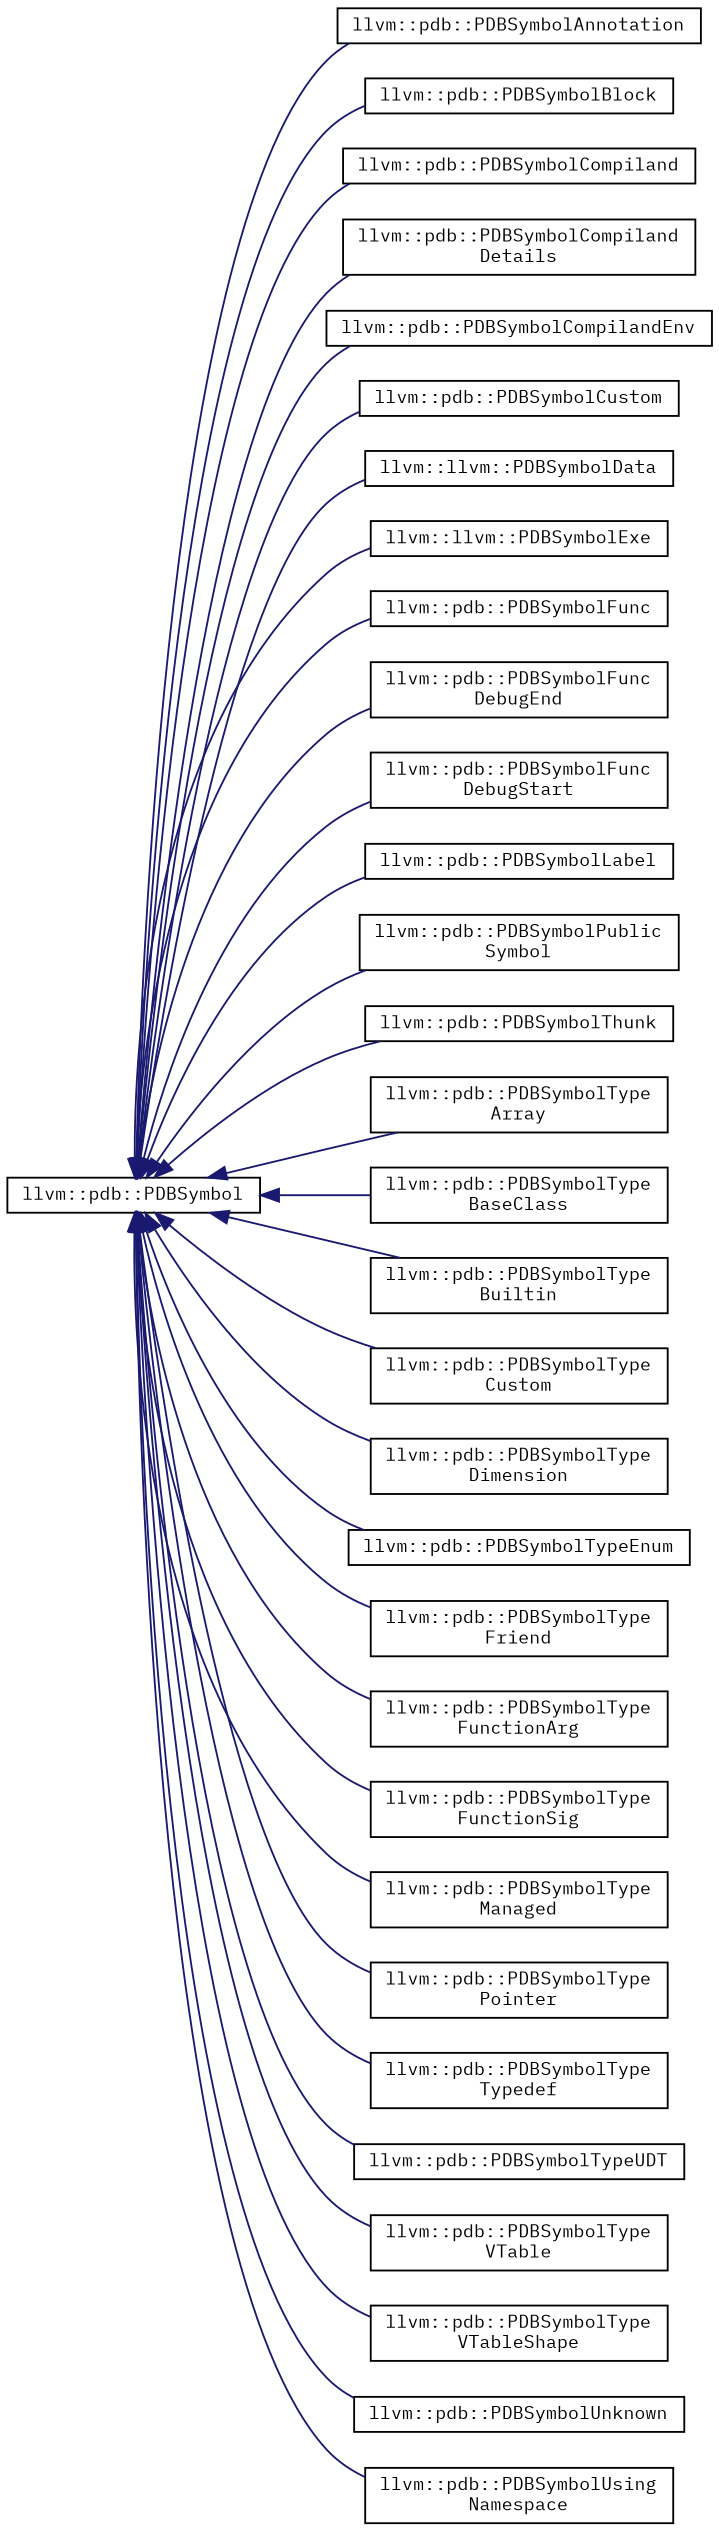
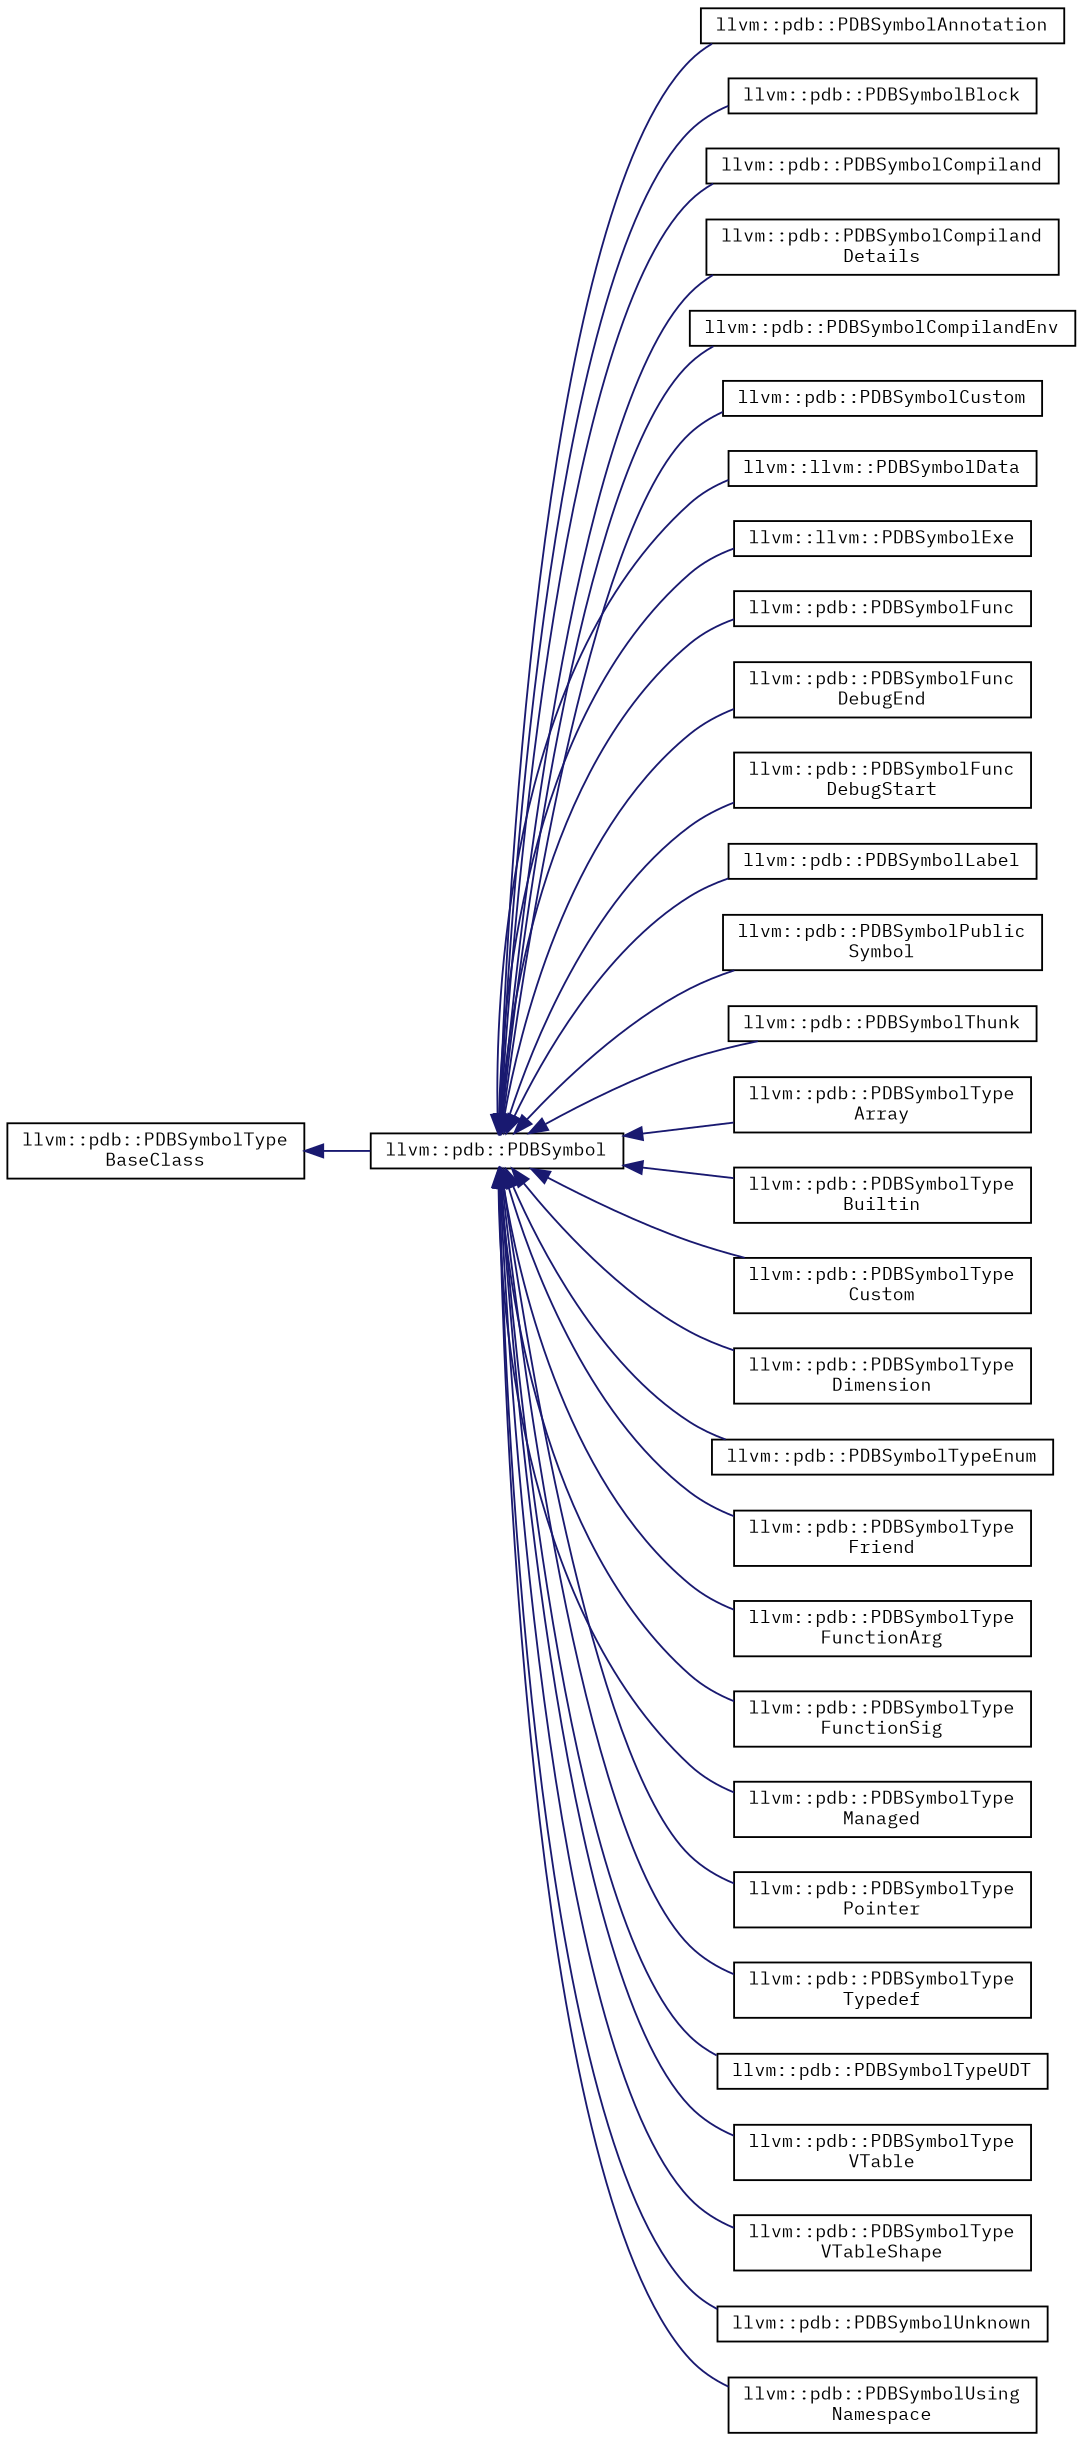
(325, 1195) -> (347, 1151)
